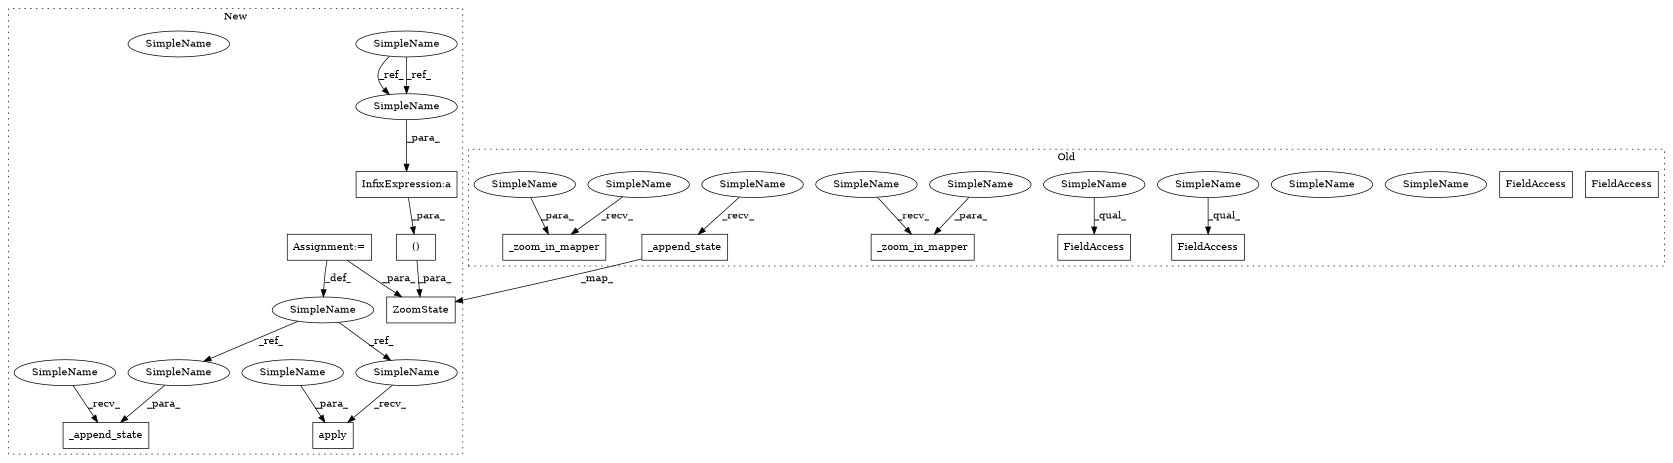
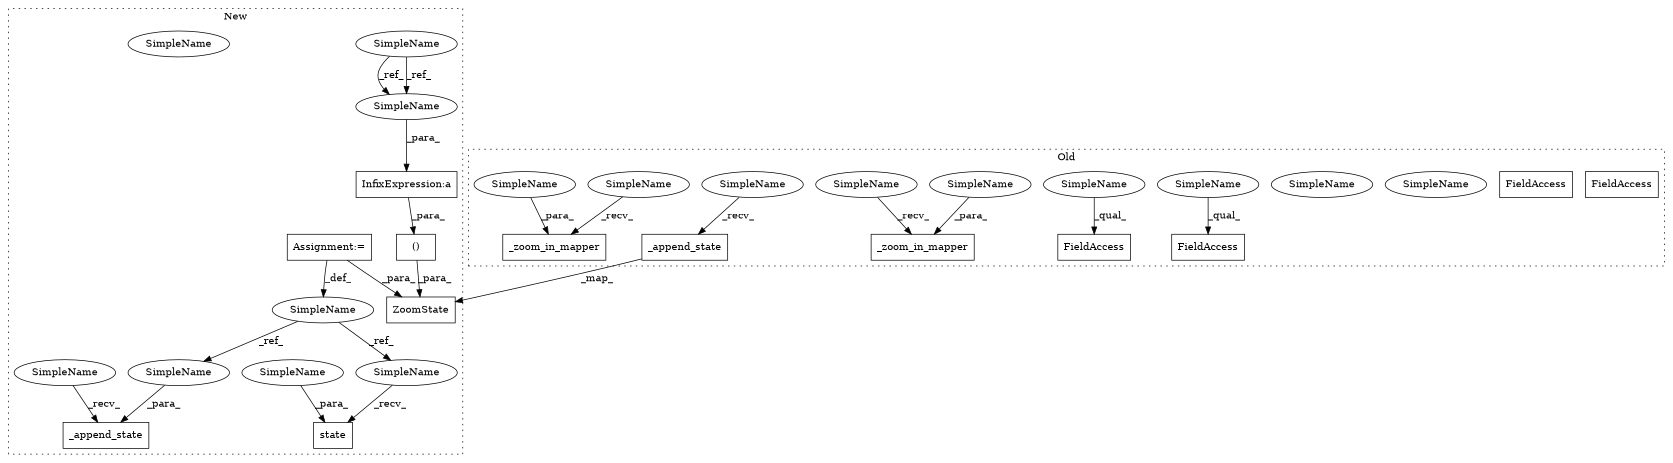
(333, 435) -> (333, 435)
